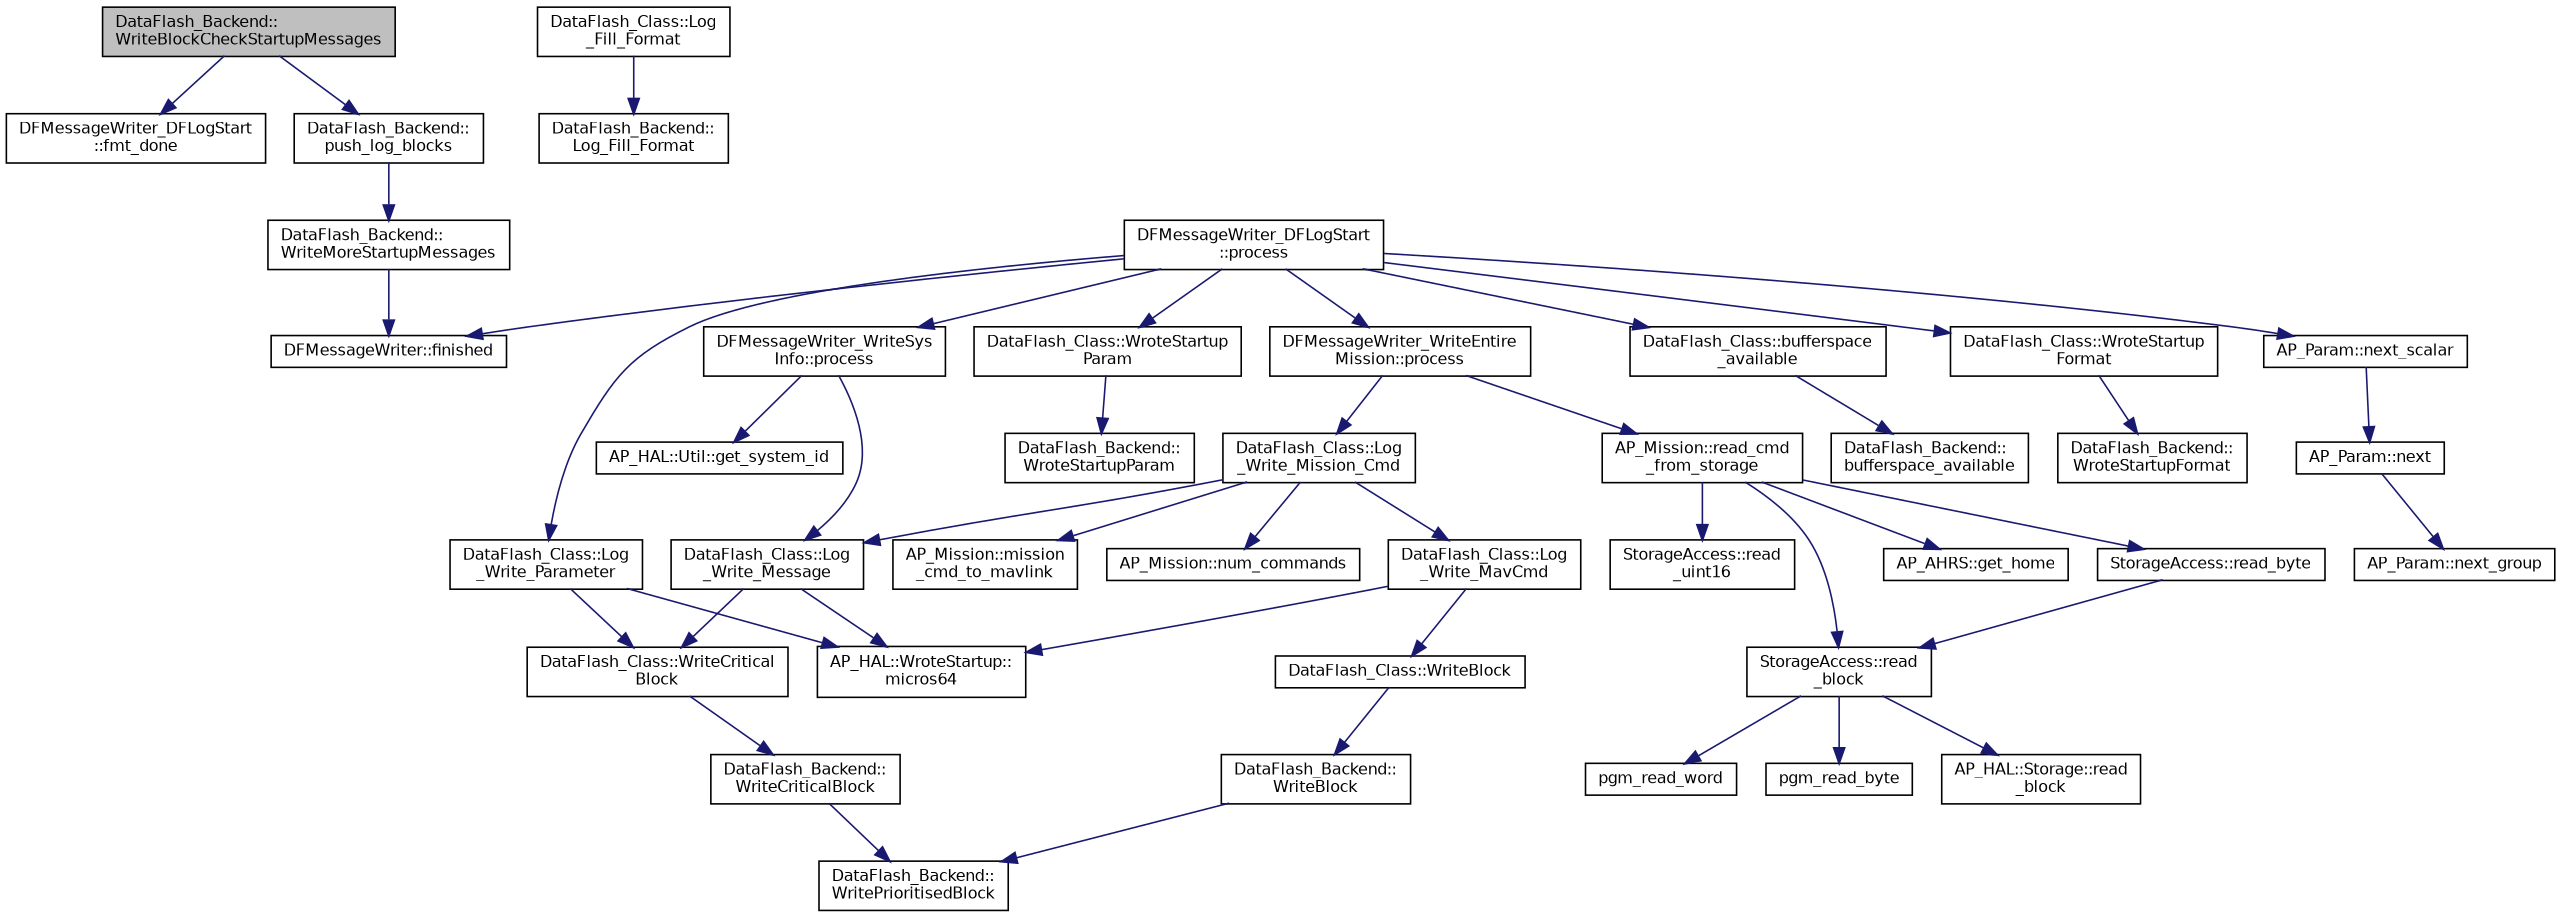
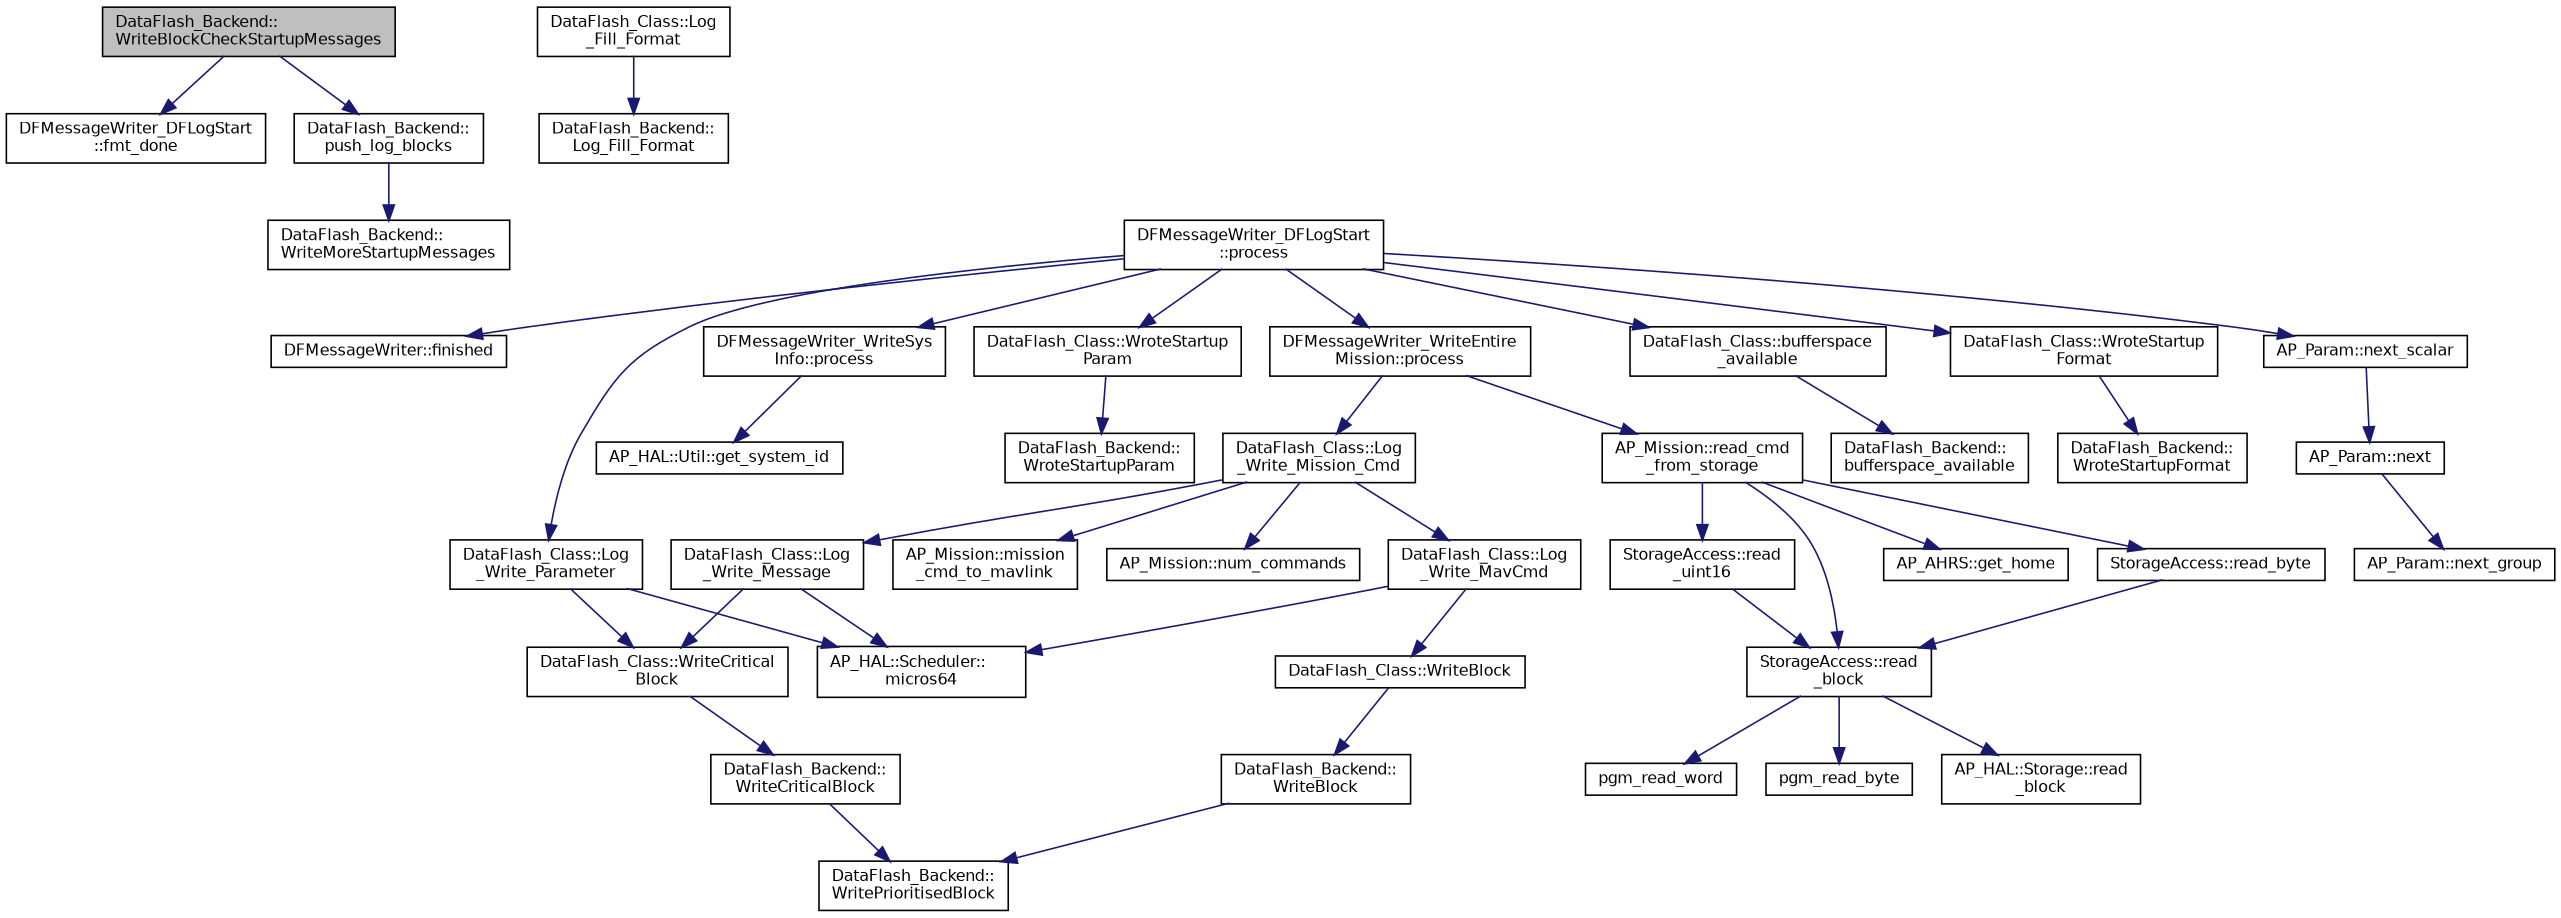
(389, 294) -> none
(862, 458) -> none
none -> (1764, 613)
(922, 672) -> (922, 672)
